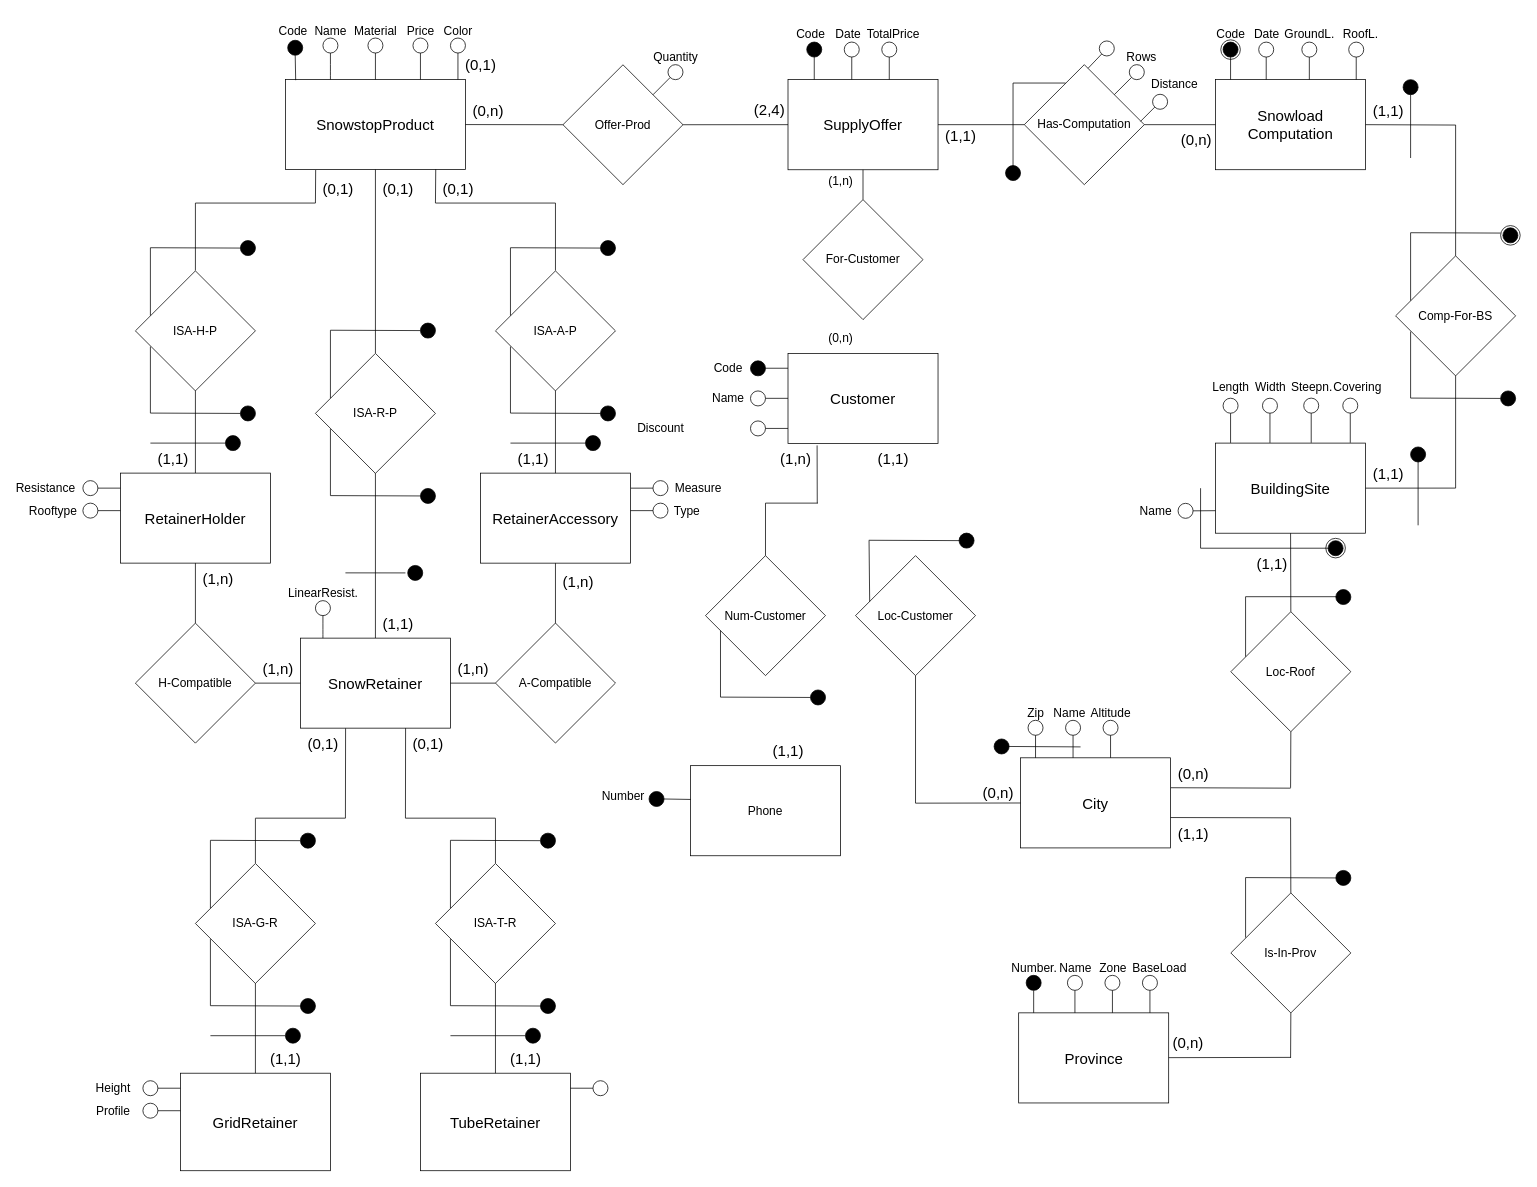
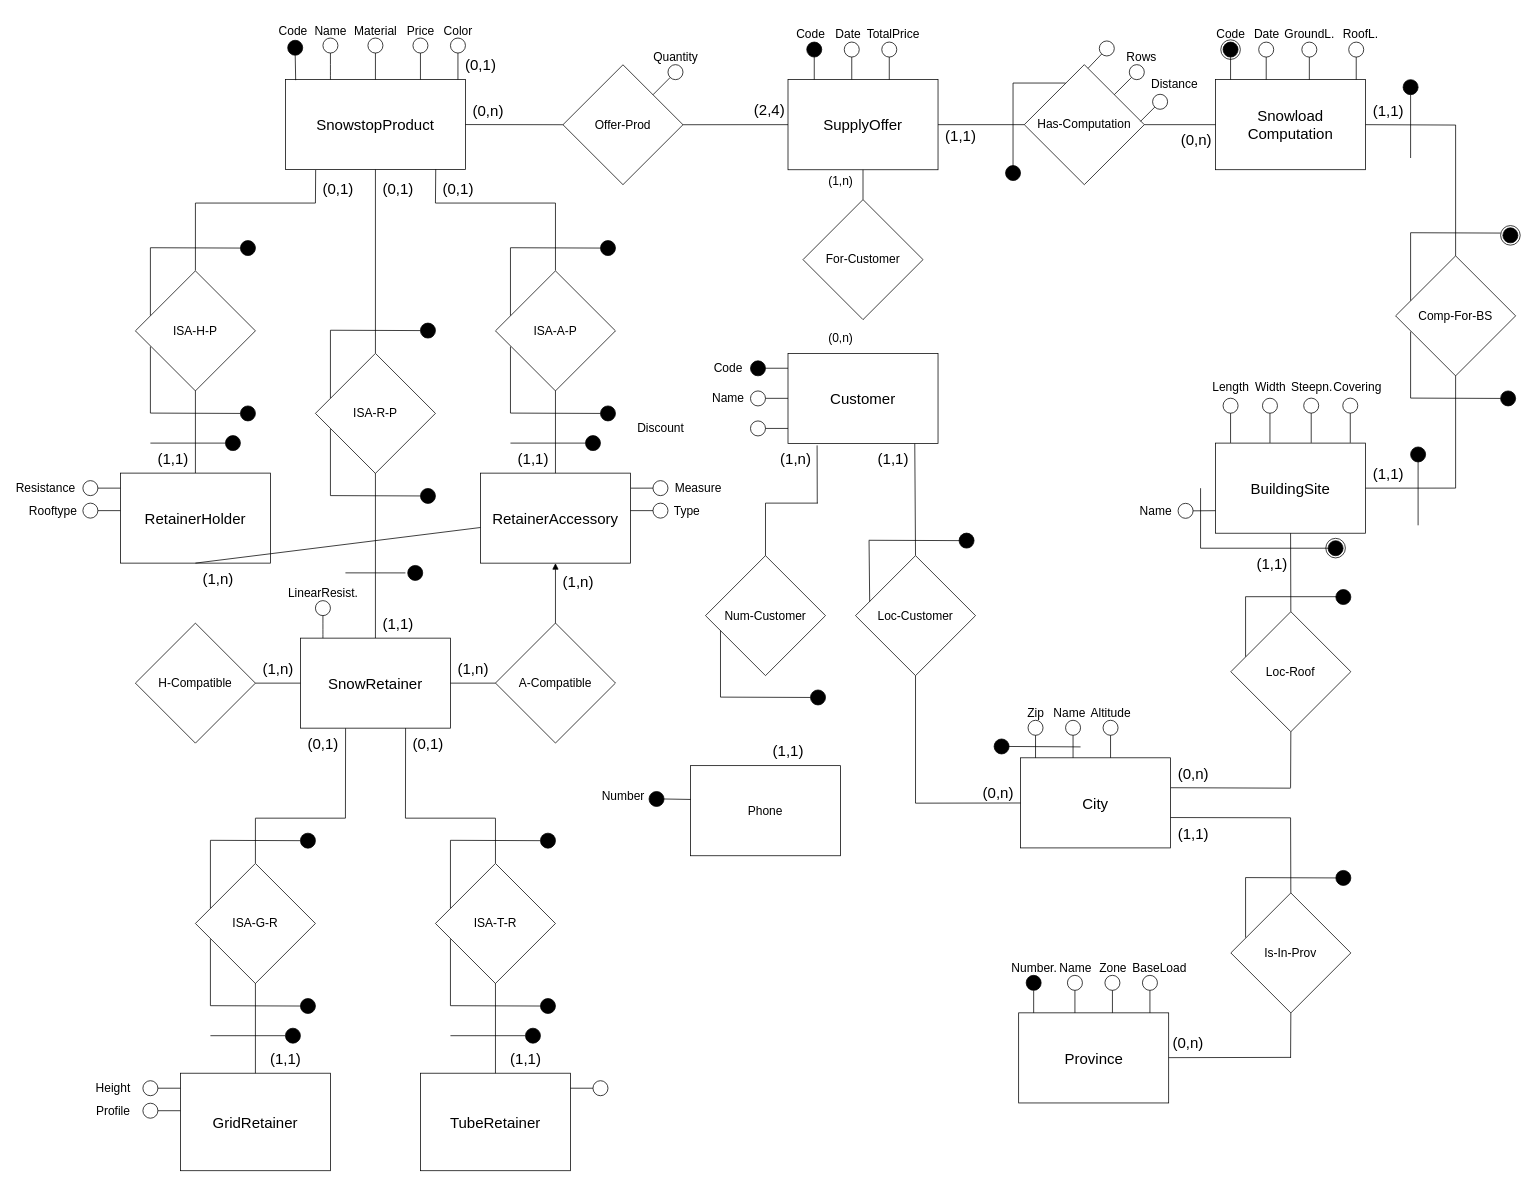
none -> (915, 499)
(555, 567) -> (555, 570)
(195, 593) -> (337, 545)
